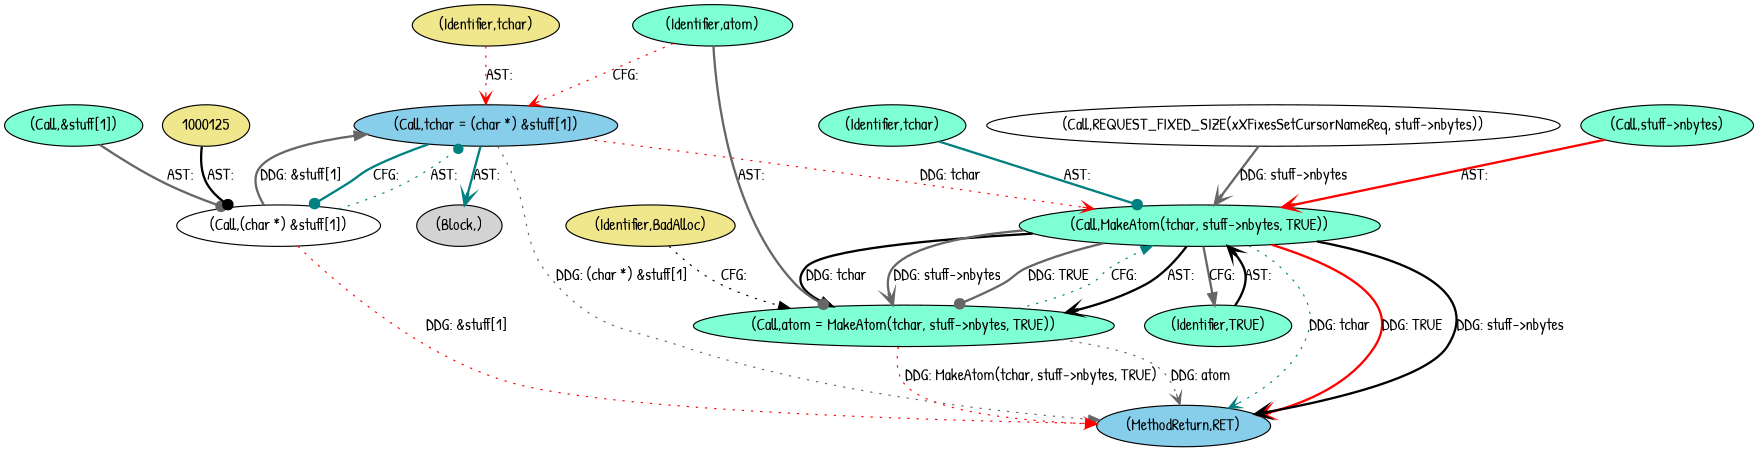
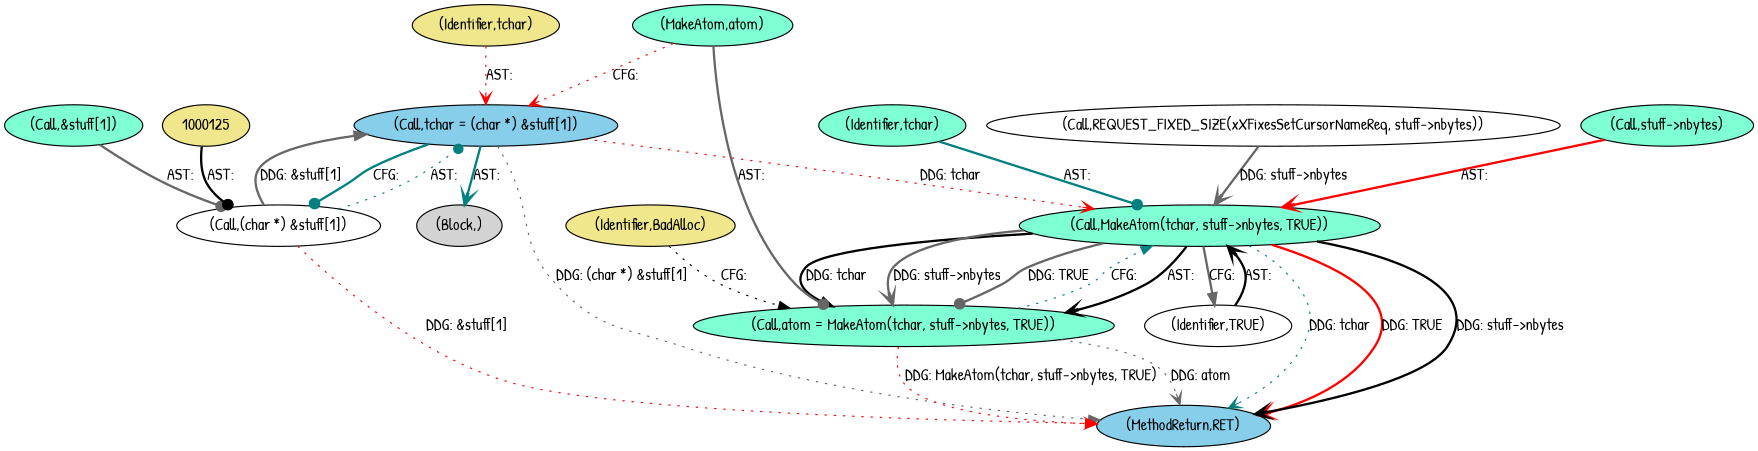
(713, 25) -> (713, 25)
(1218, 326) -> (1218, 326)
